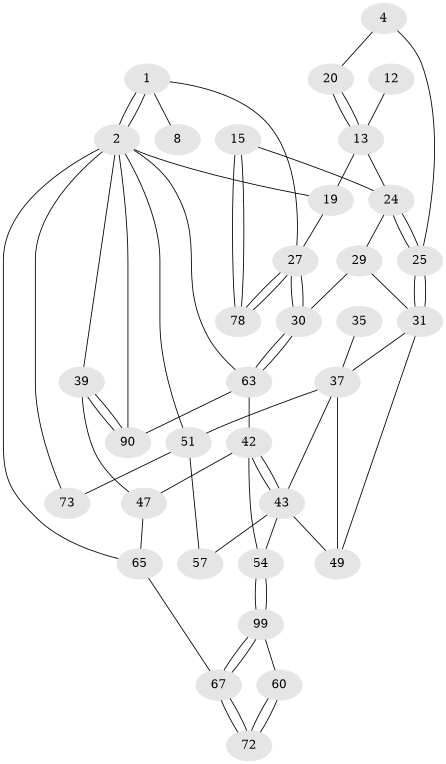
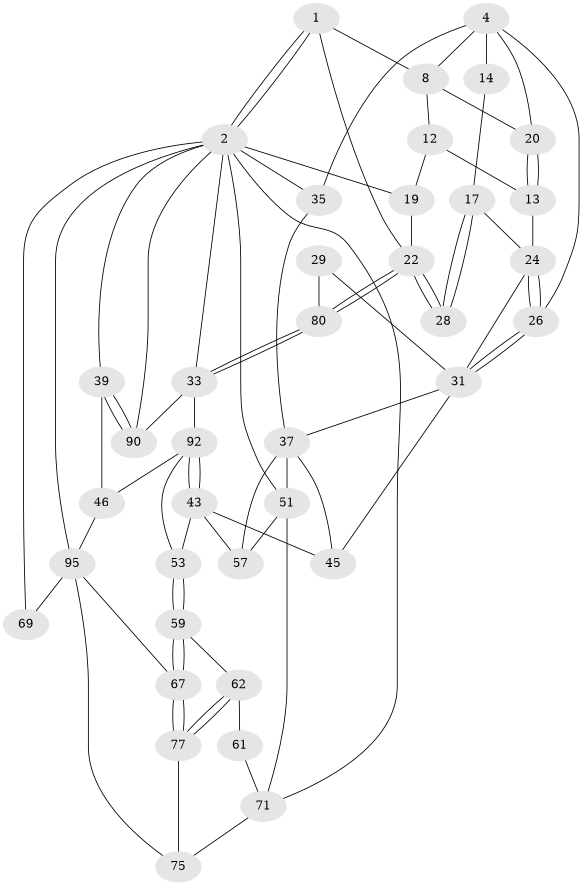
none -> (456, 49)
none -> (486, 79)
none -> (375, 87)
none -> (477, 108)
none -> (428, 110)
(238, 140) -> (472, 200)
none -> (272, 170)
(346, 170) -> (421, 170)
(375, 231) -> (496, 321)
(295, 261) -> (412, 261)
(420, 261) -> (536, 322)
(238, 322) -> (444, 322)
(299, 322) -> (319, 322)
(249, 382) -> (194, 382)
(249, 443) -> (194, 443)
(310, 443) -> (252, 500)
(67, 503) -> (263, 806)
(144, 503) -> (102, 503)
(140, 564) -> (72, 564)
(261, 564) -> (178, 564)
(338, 564) -> (333, 564)
none -> (26, 625)
(261, 625) -> (178, 625)
(279, 685) -> (239, 685)
none -> (240, 746)
(249, 746) -> (178, 746)
none -> (178, 867)
